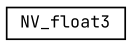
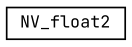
(66, 23) -> (66, 23)
